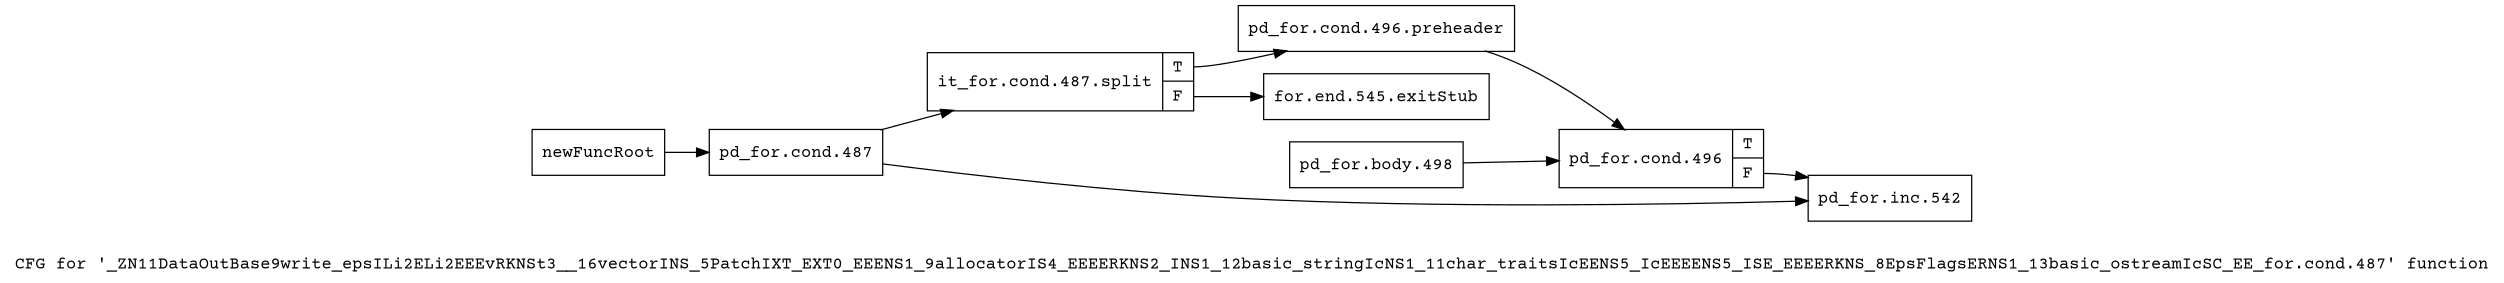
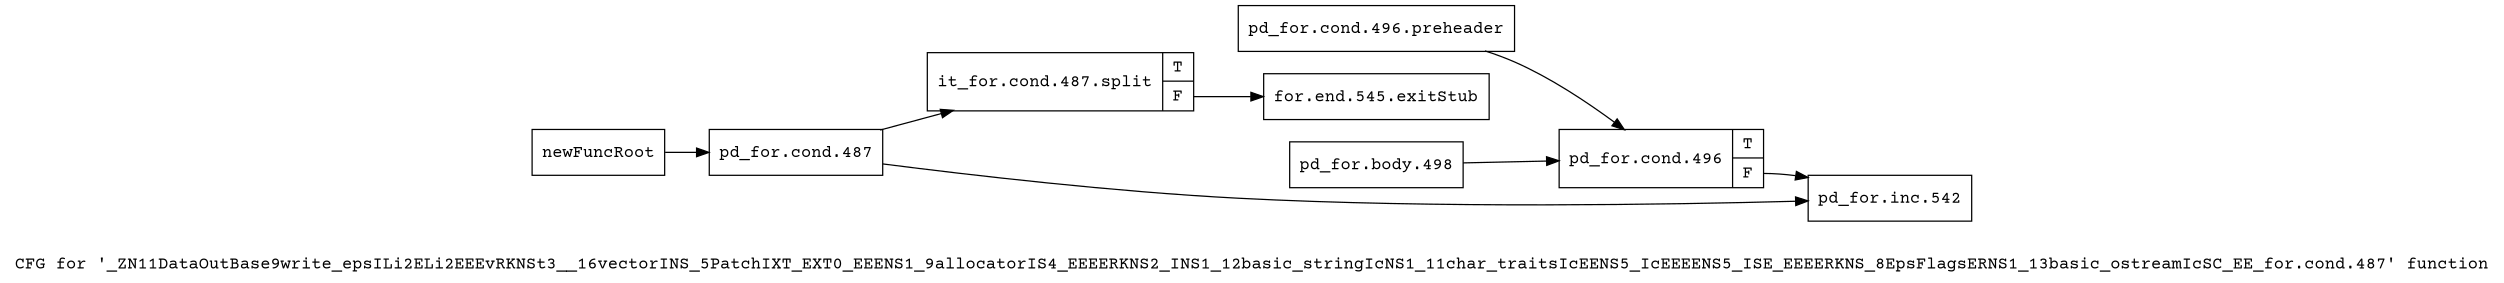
(1234, 62) -> none
